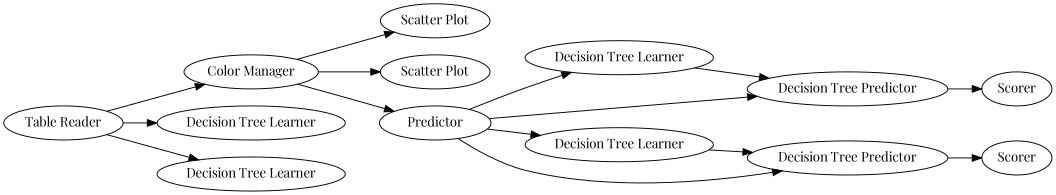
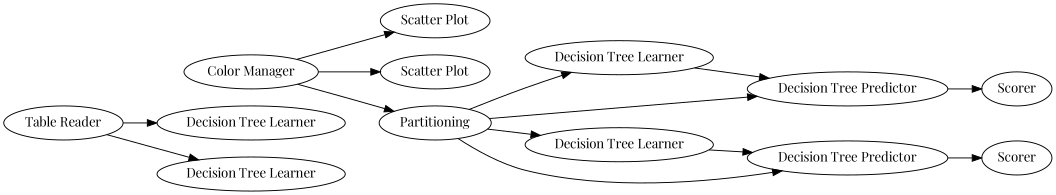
(151, 99) -> none
(435, 123) -> (435, 123)
